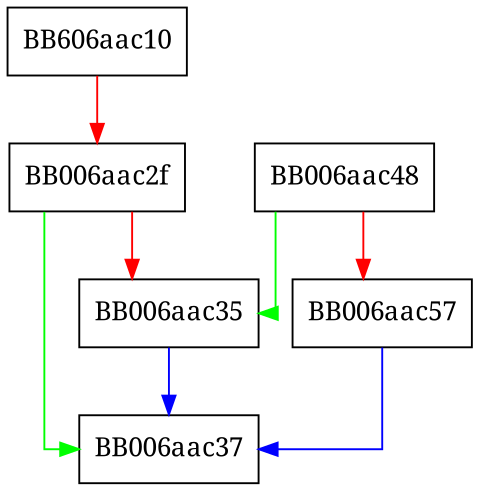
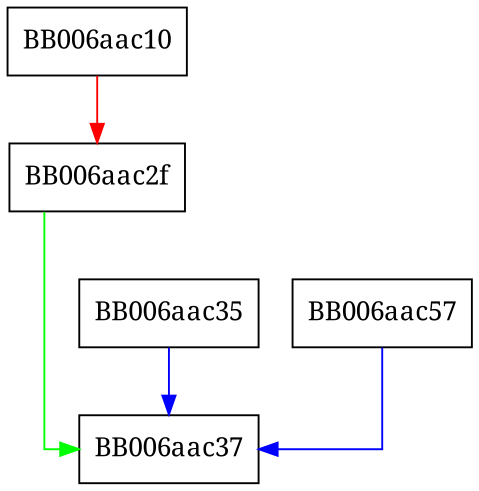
(97, 42) -> (97, 42)
(344, 177) -> none
(132, 236) -> none
